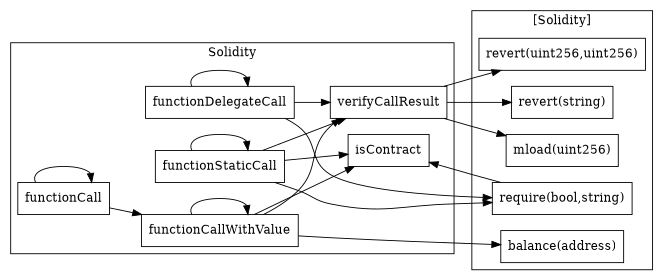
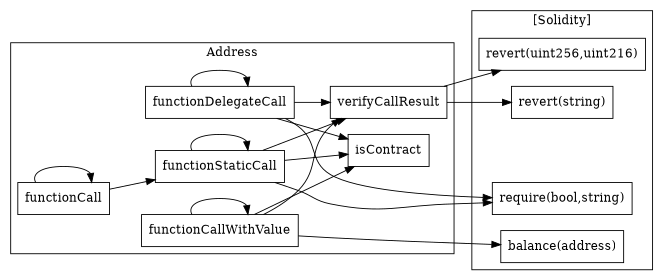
(232, 53) -> (232, 53)
(562, 54) -> (562, 54)
(562, 150) -> none
(466, 173) -> (308, 127)
(121, 210) -> (128, 185)
